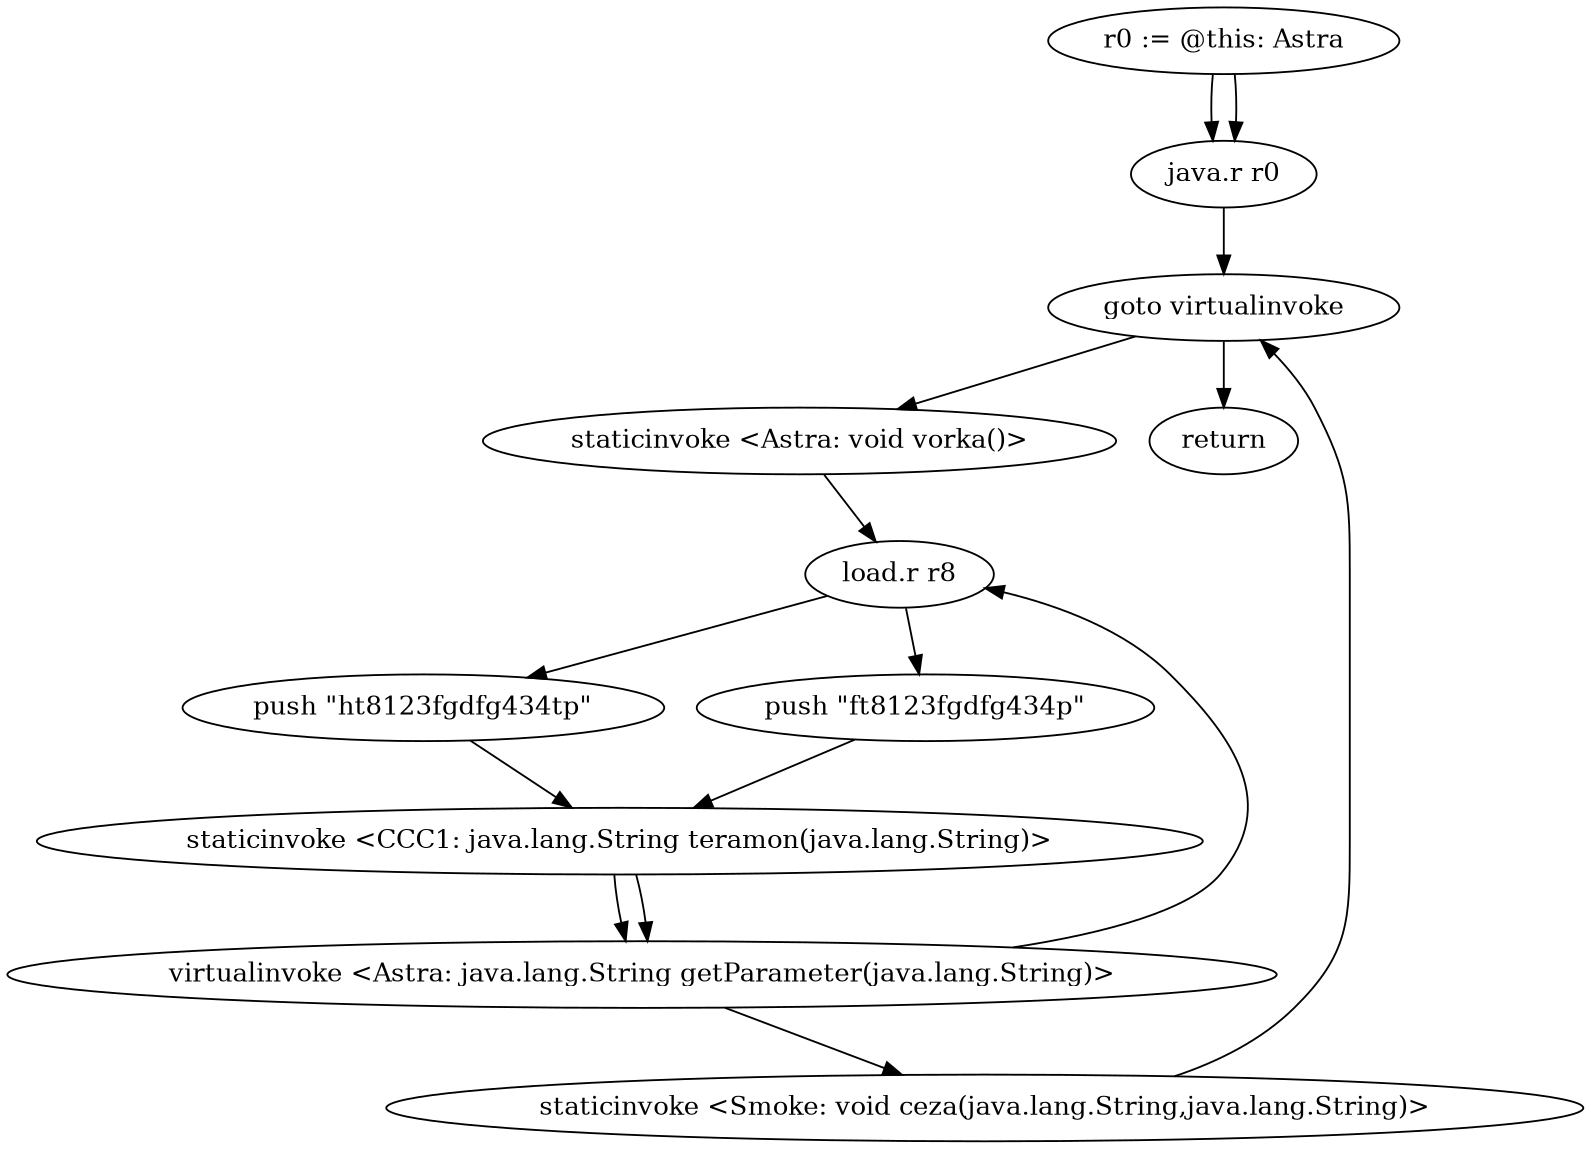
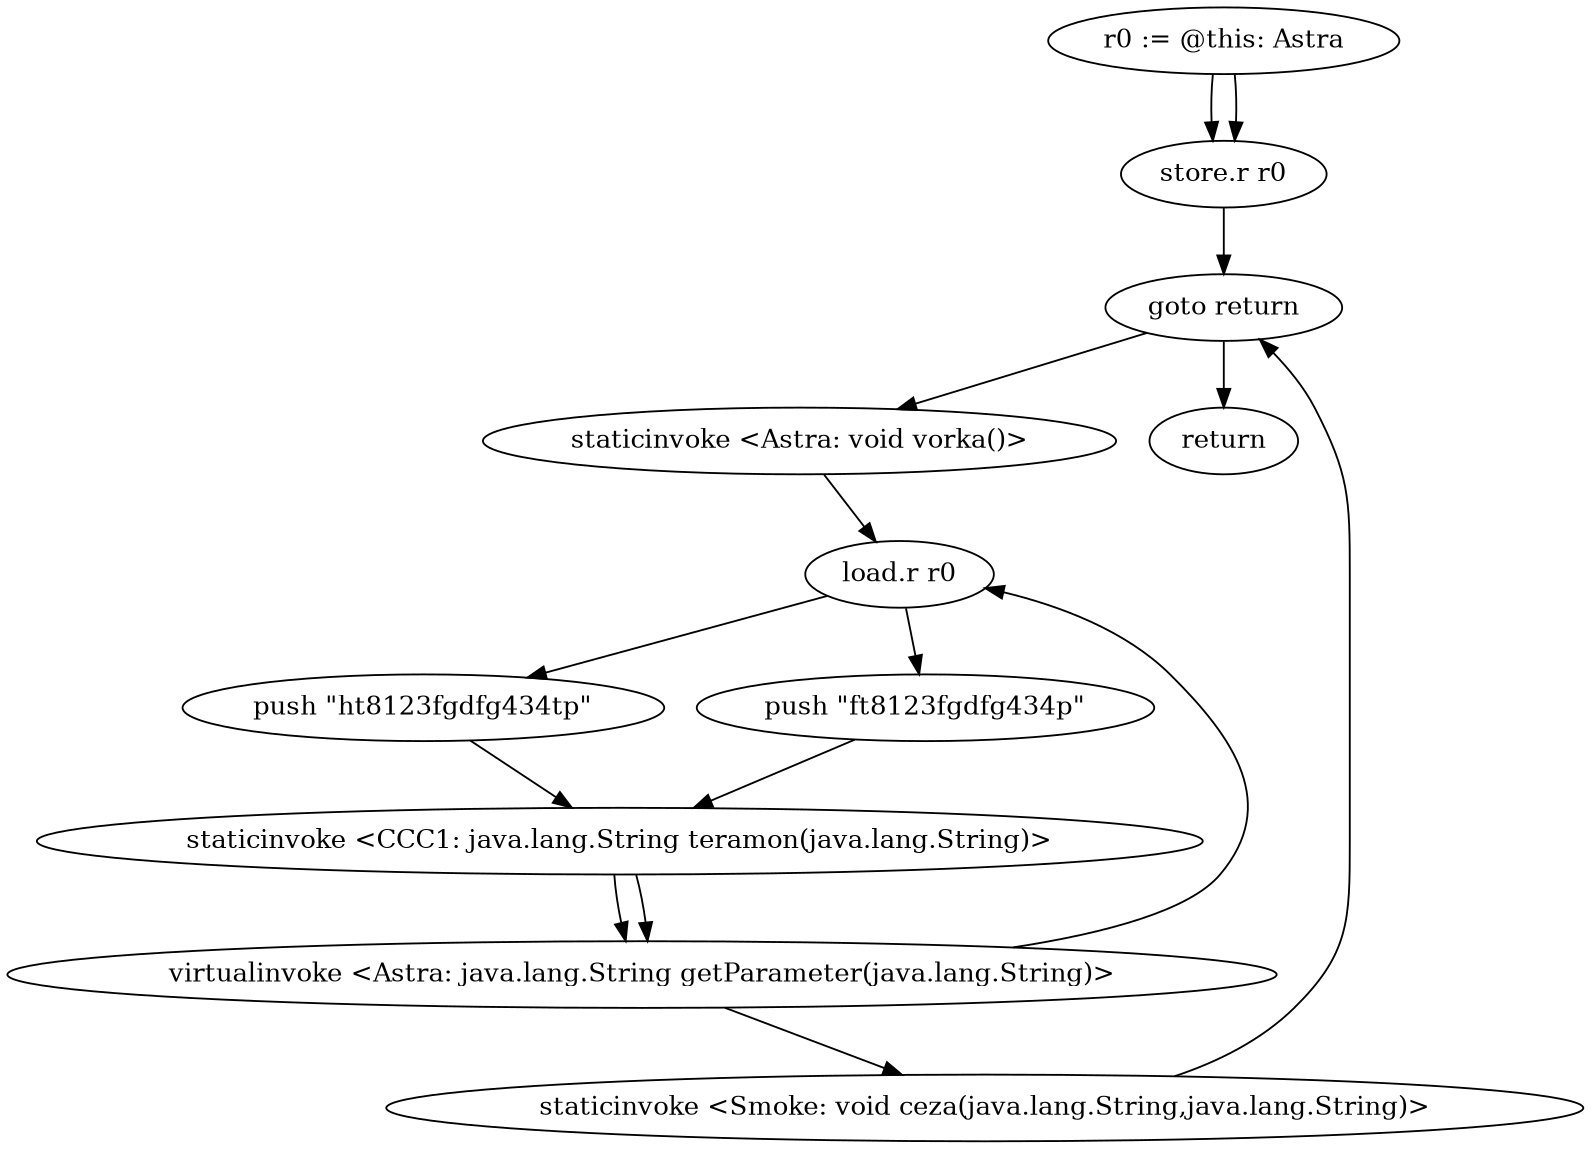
(1224, 174) -> (1224, 174)
(1224, 308) -> (1224, 308)
(900, 574) -> (900, 574)
